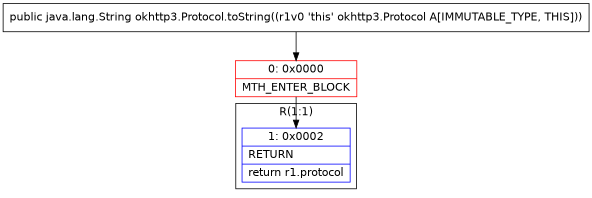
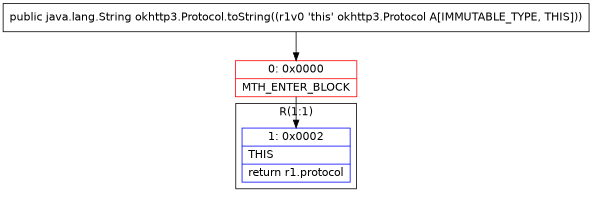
(271, 155) -> (261, 155)
